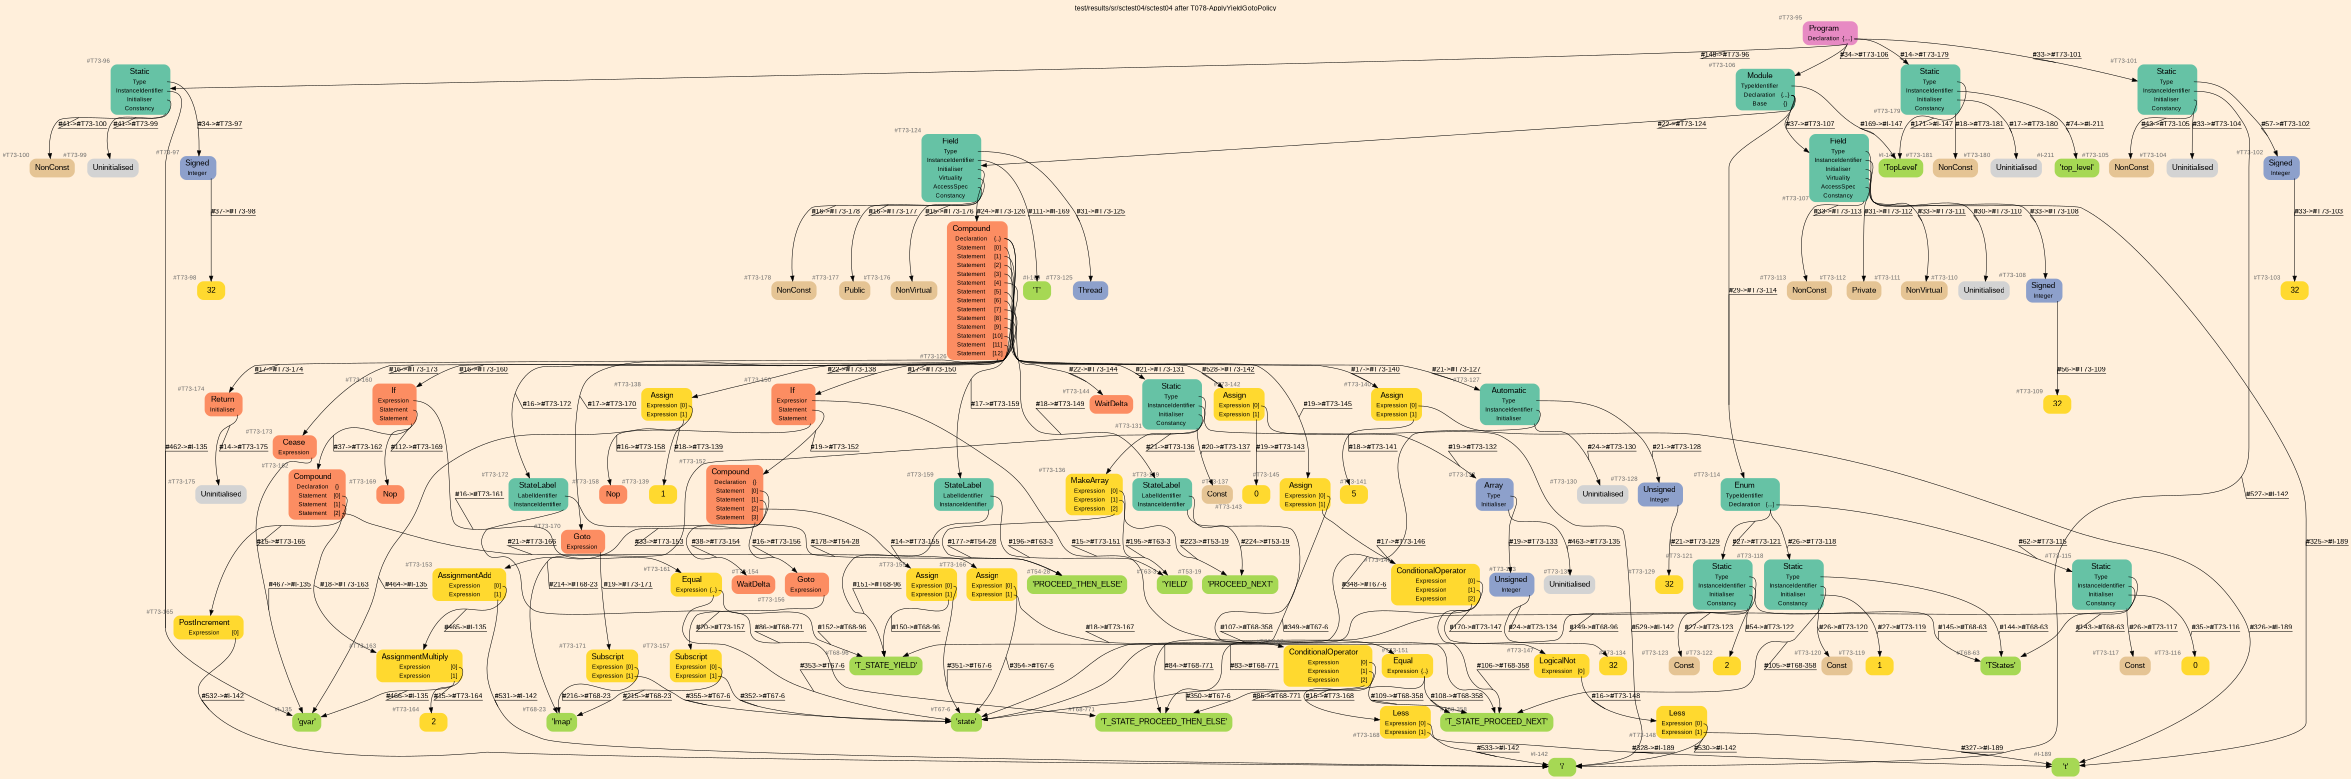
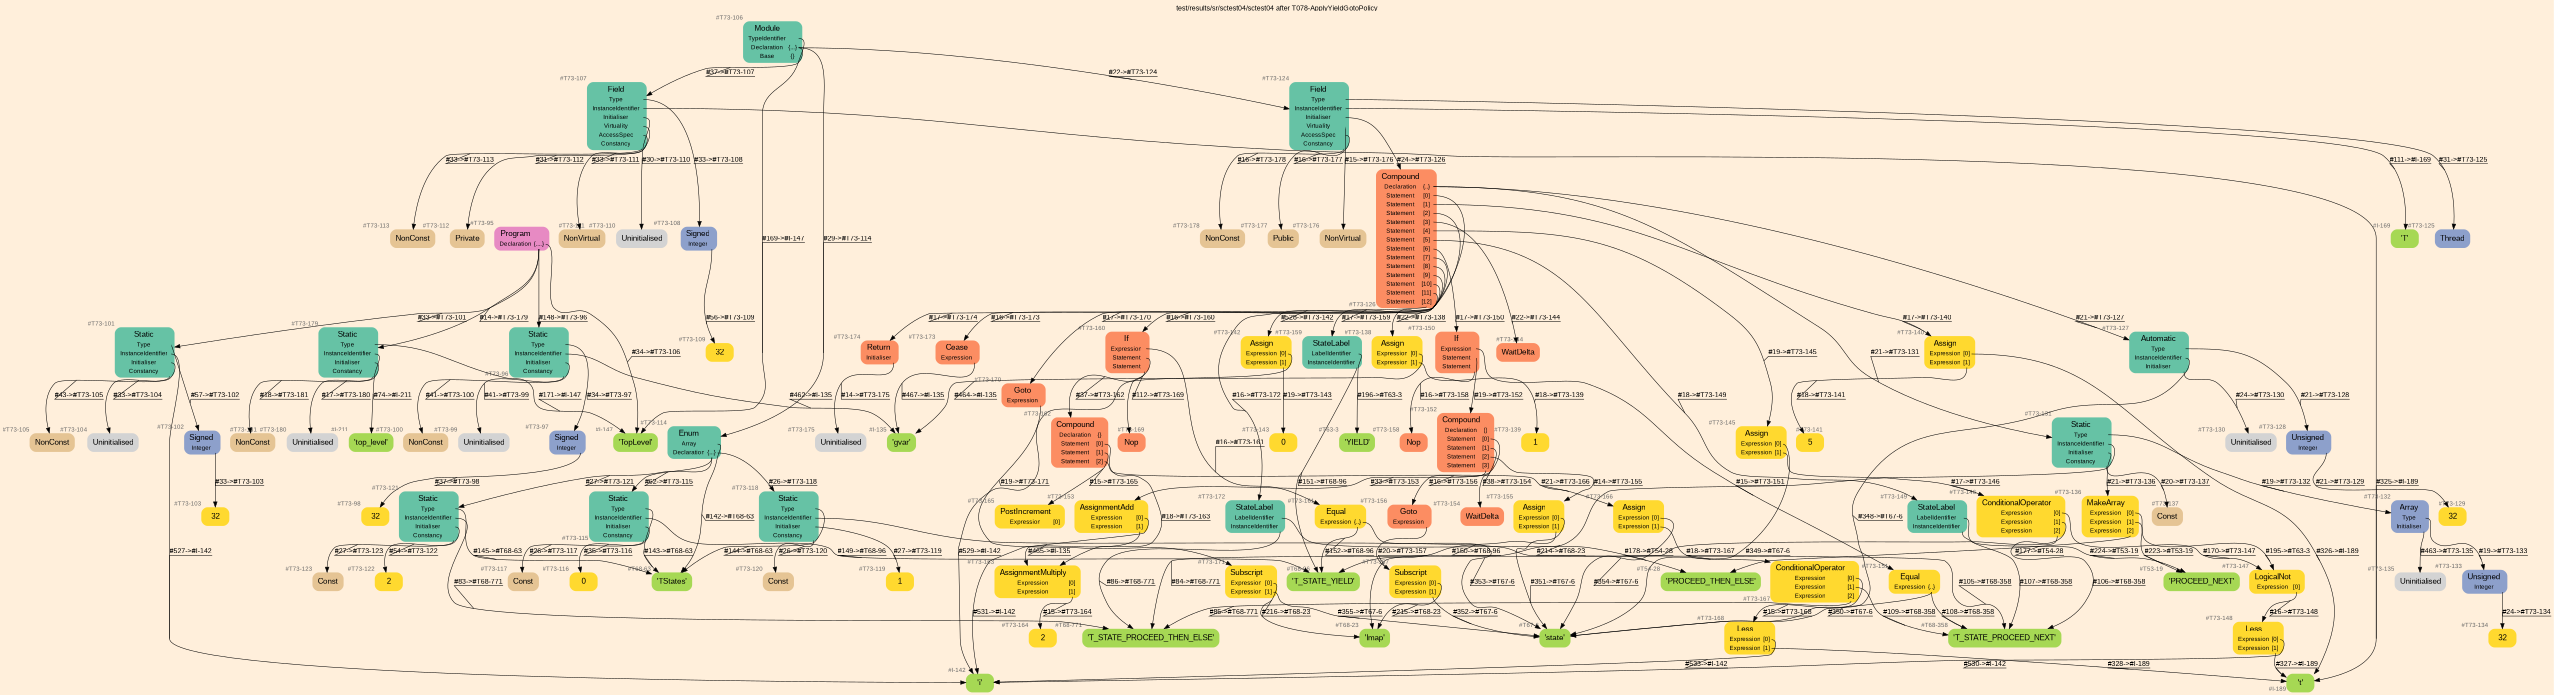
(1825, 61) -> (600, 321)
(1745, 496) -> (689, 444)
none -> (703, 506)
(1123, 543) -> (2201, 545)
(400, 691) -> none
(827, 760) -> none
